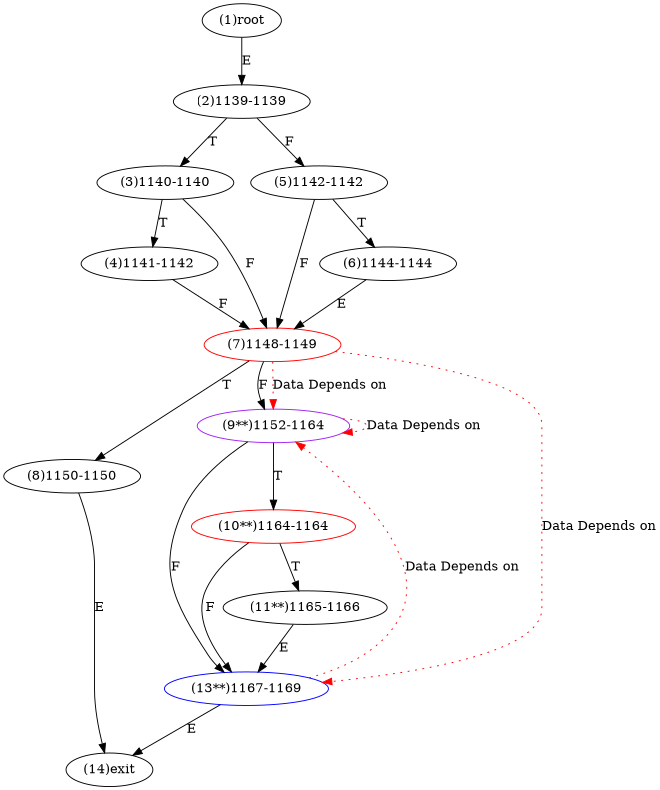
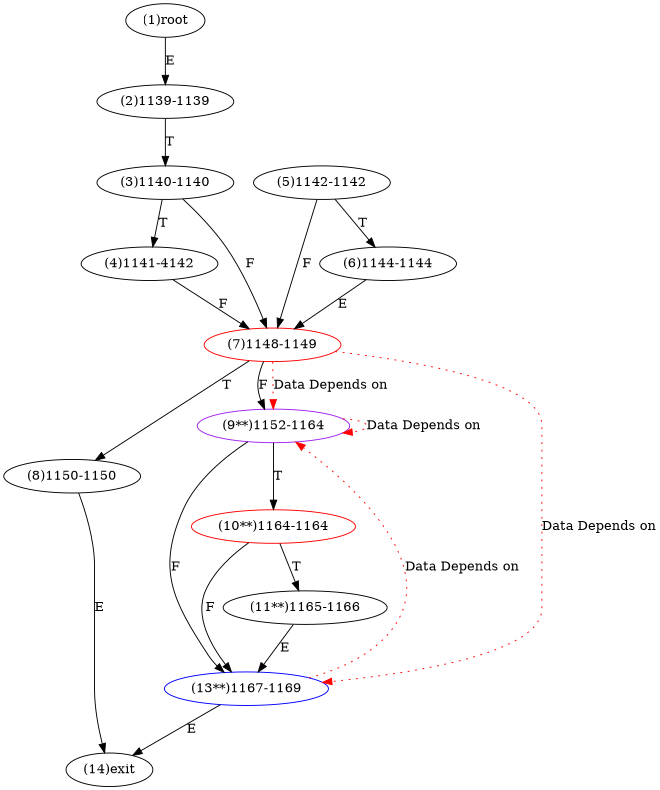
(277, 139) -> none
(150, 264) -> (150, 264)
